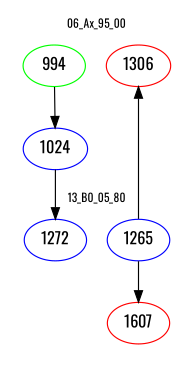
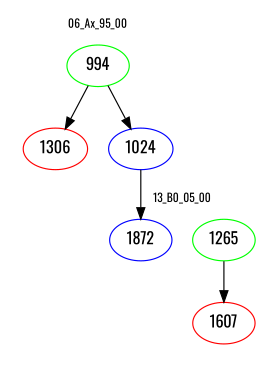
(138, 159) -> (79, 102)
(97, 199) -> (182, 199)
(55, 240) -> (141, 240)
(138, 240) -> (224, 240)
